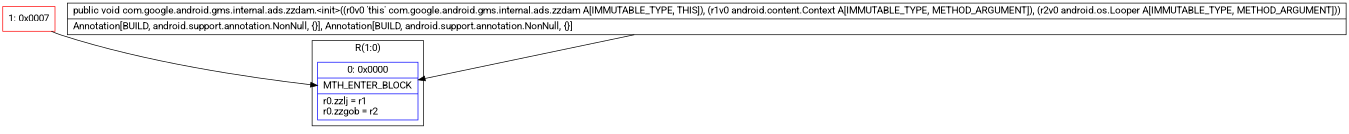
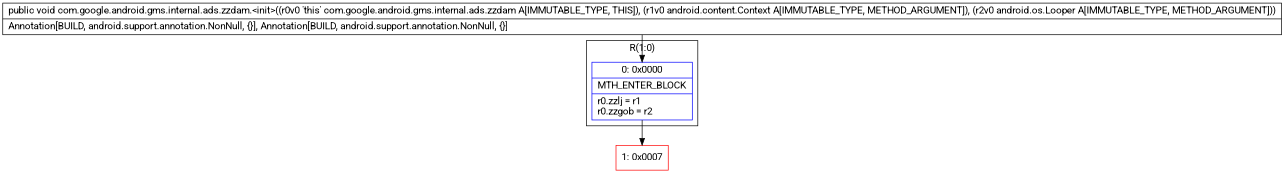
(180, 65) -> (642, 130)
